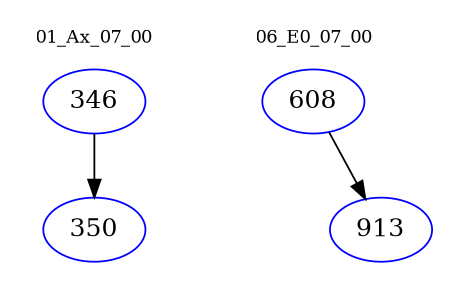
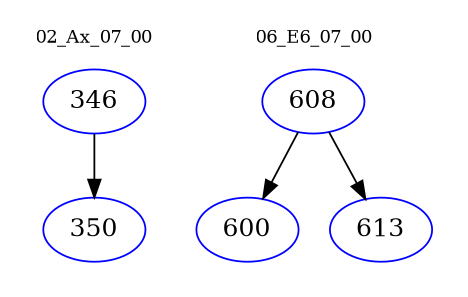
(94, 38) -> (94, 38)
(314, 38) -> (314, 38)
none -> (247, 230)
(381, 230) -> (381, 230)
